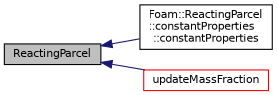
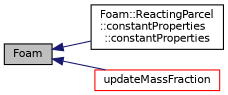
(53, 54) -> (28, 54)
